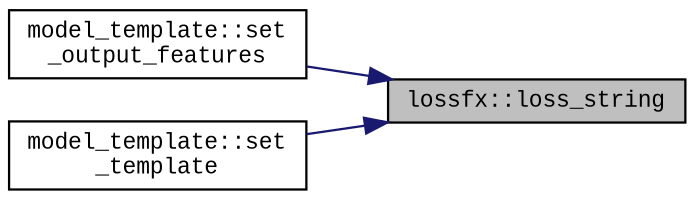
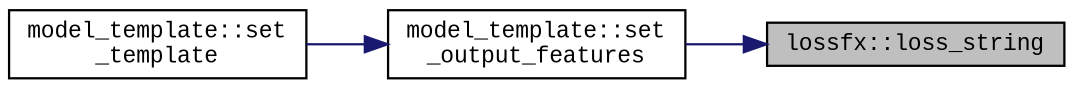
(336, 130) -> (336, 44)
